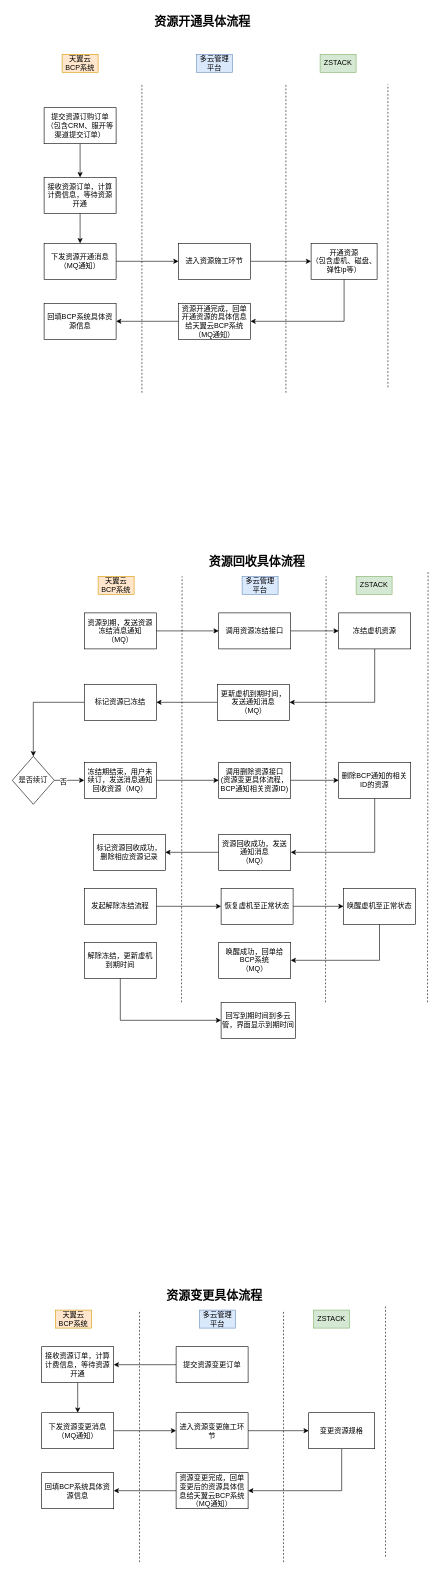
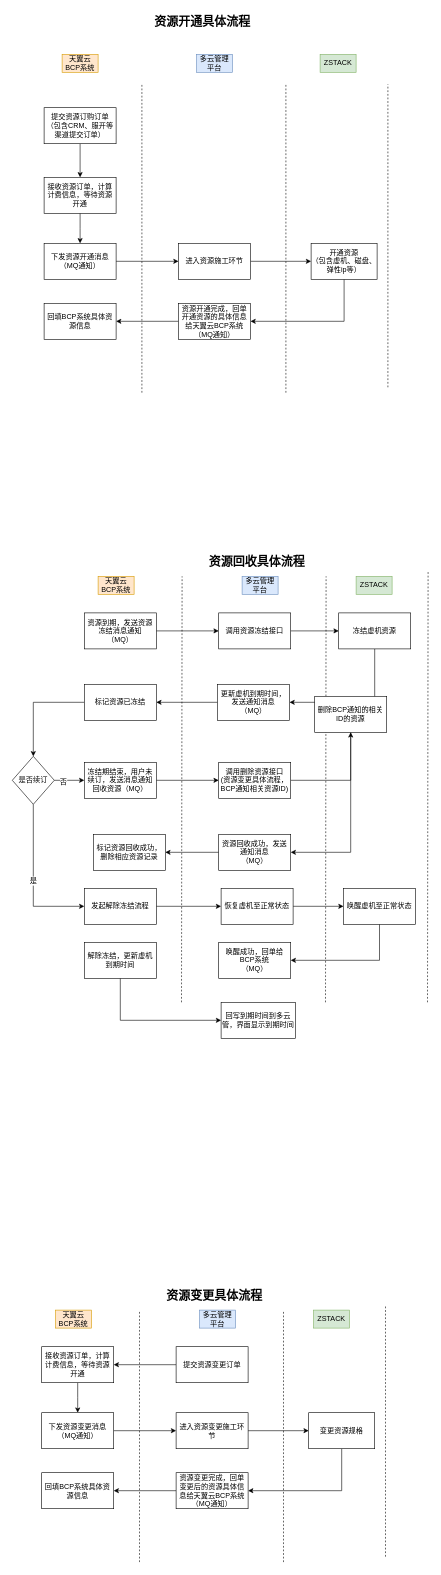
(375, 780) -> (351, 714)
none -> (33, 880)
